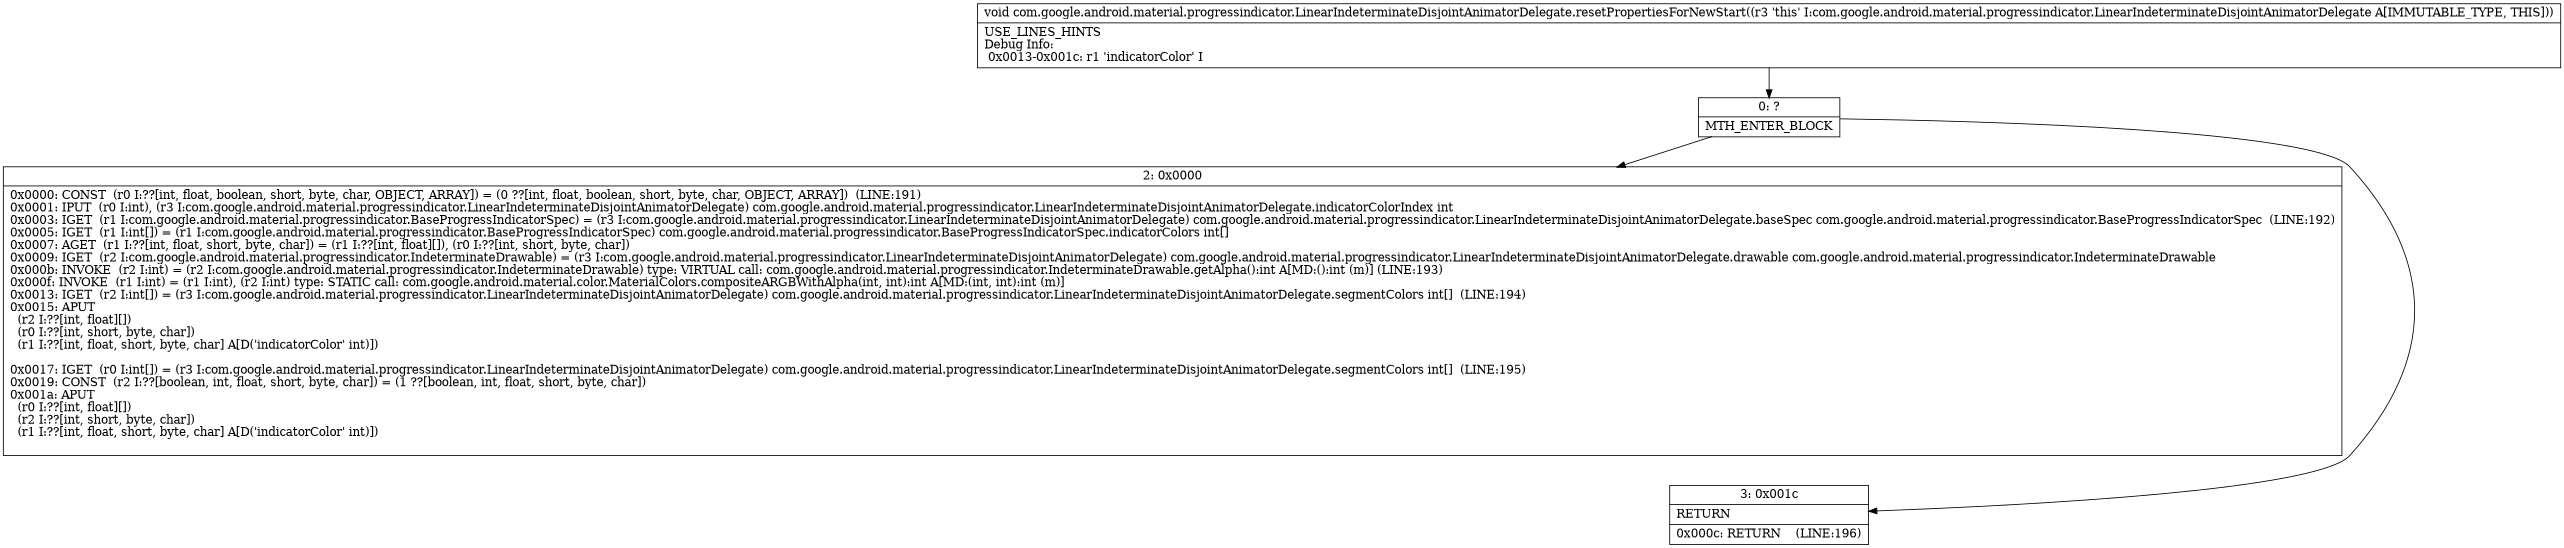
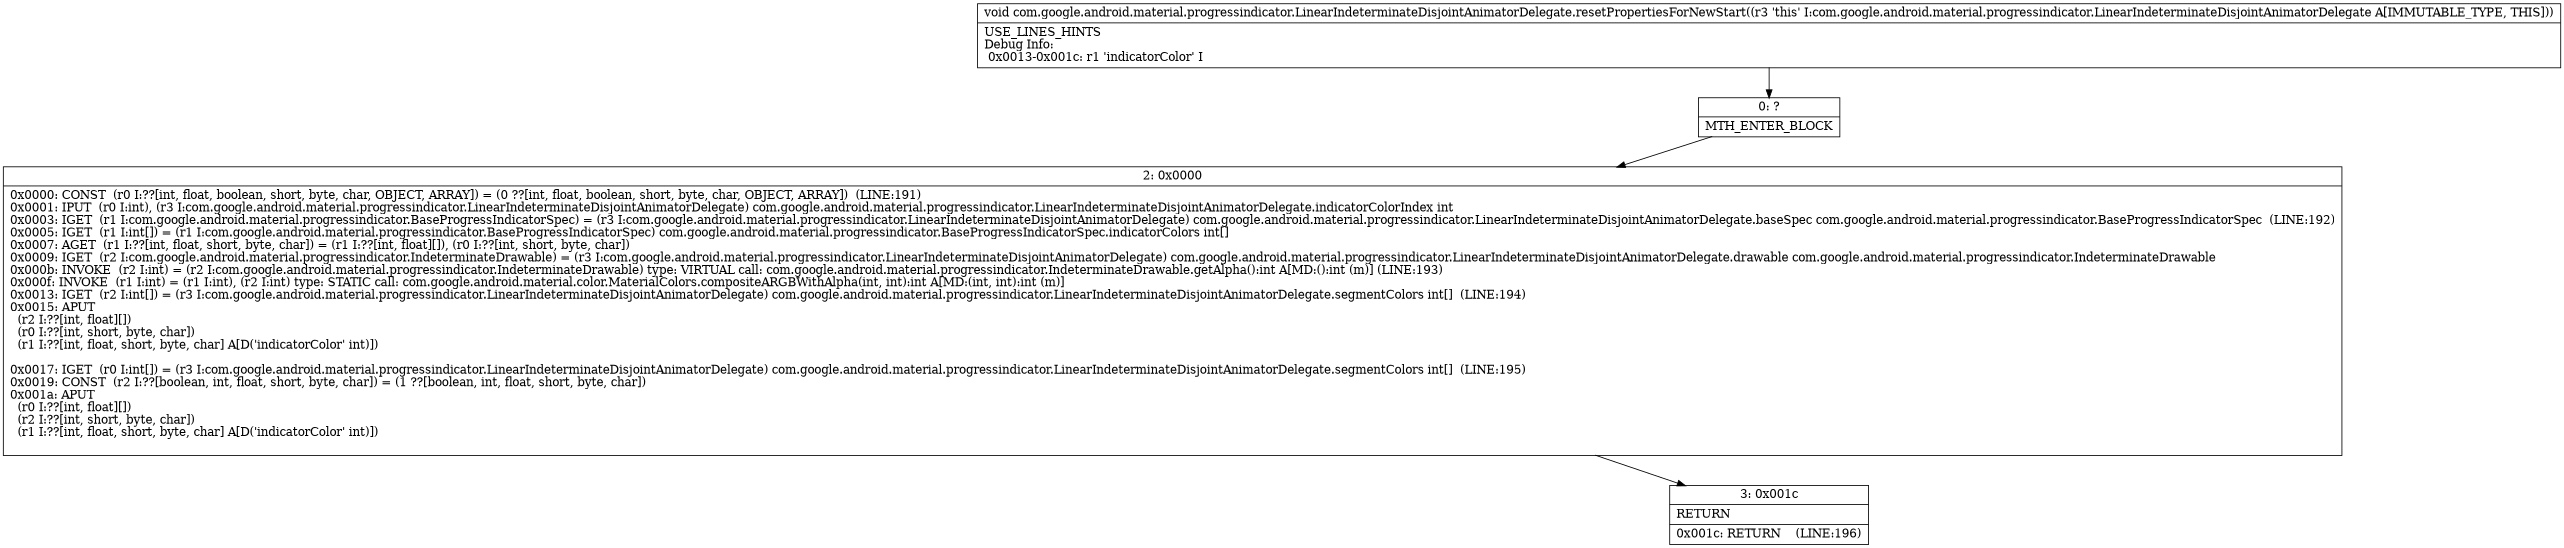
(2413, 293) -> (1636, 469)
(1769, 534) -> (1769, 534)
